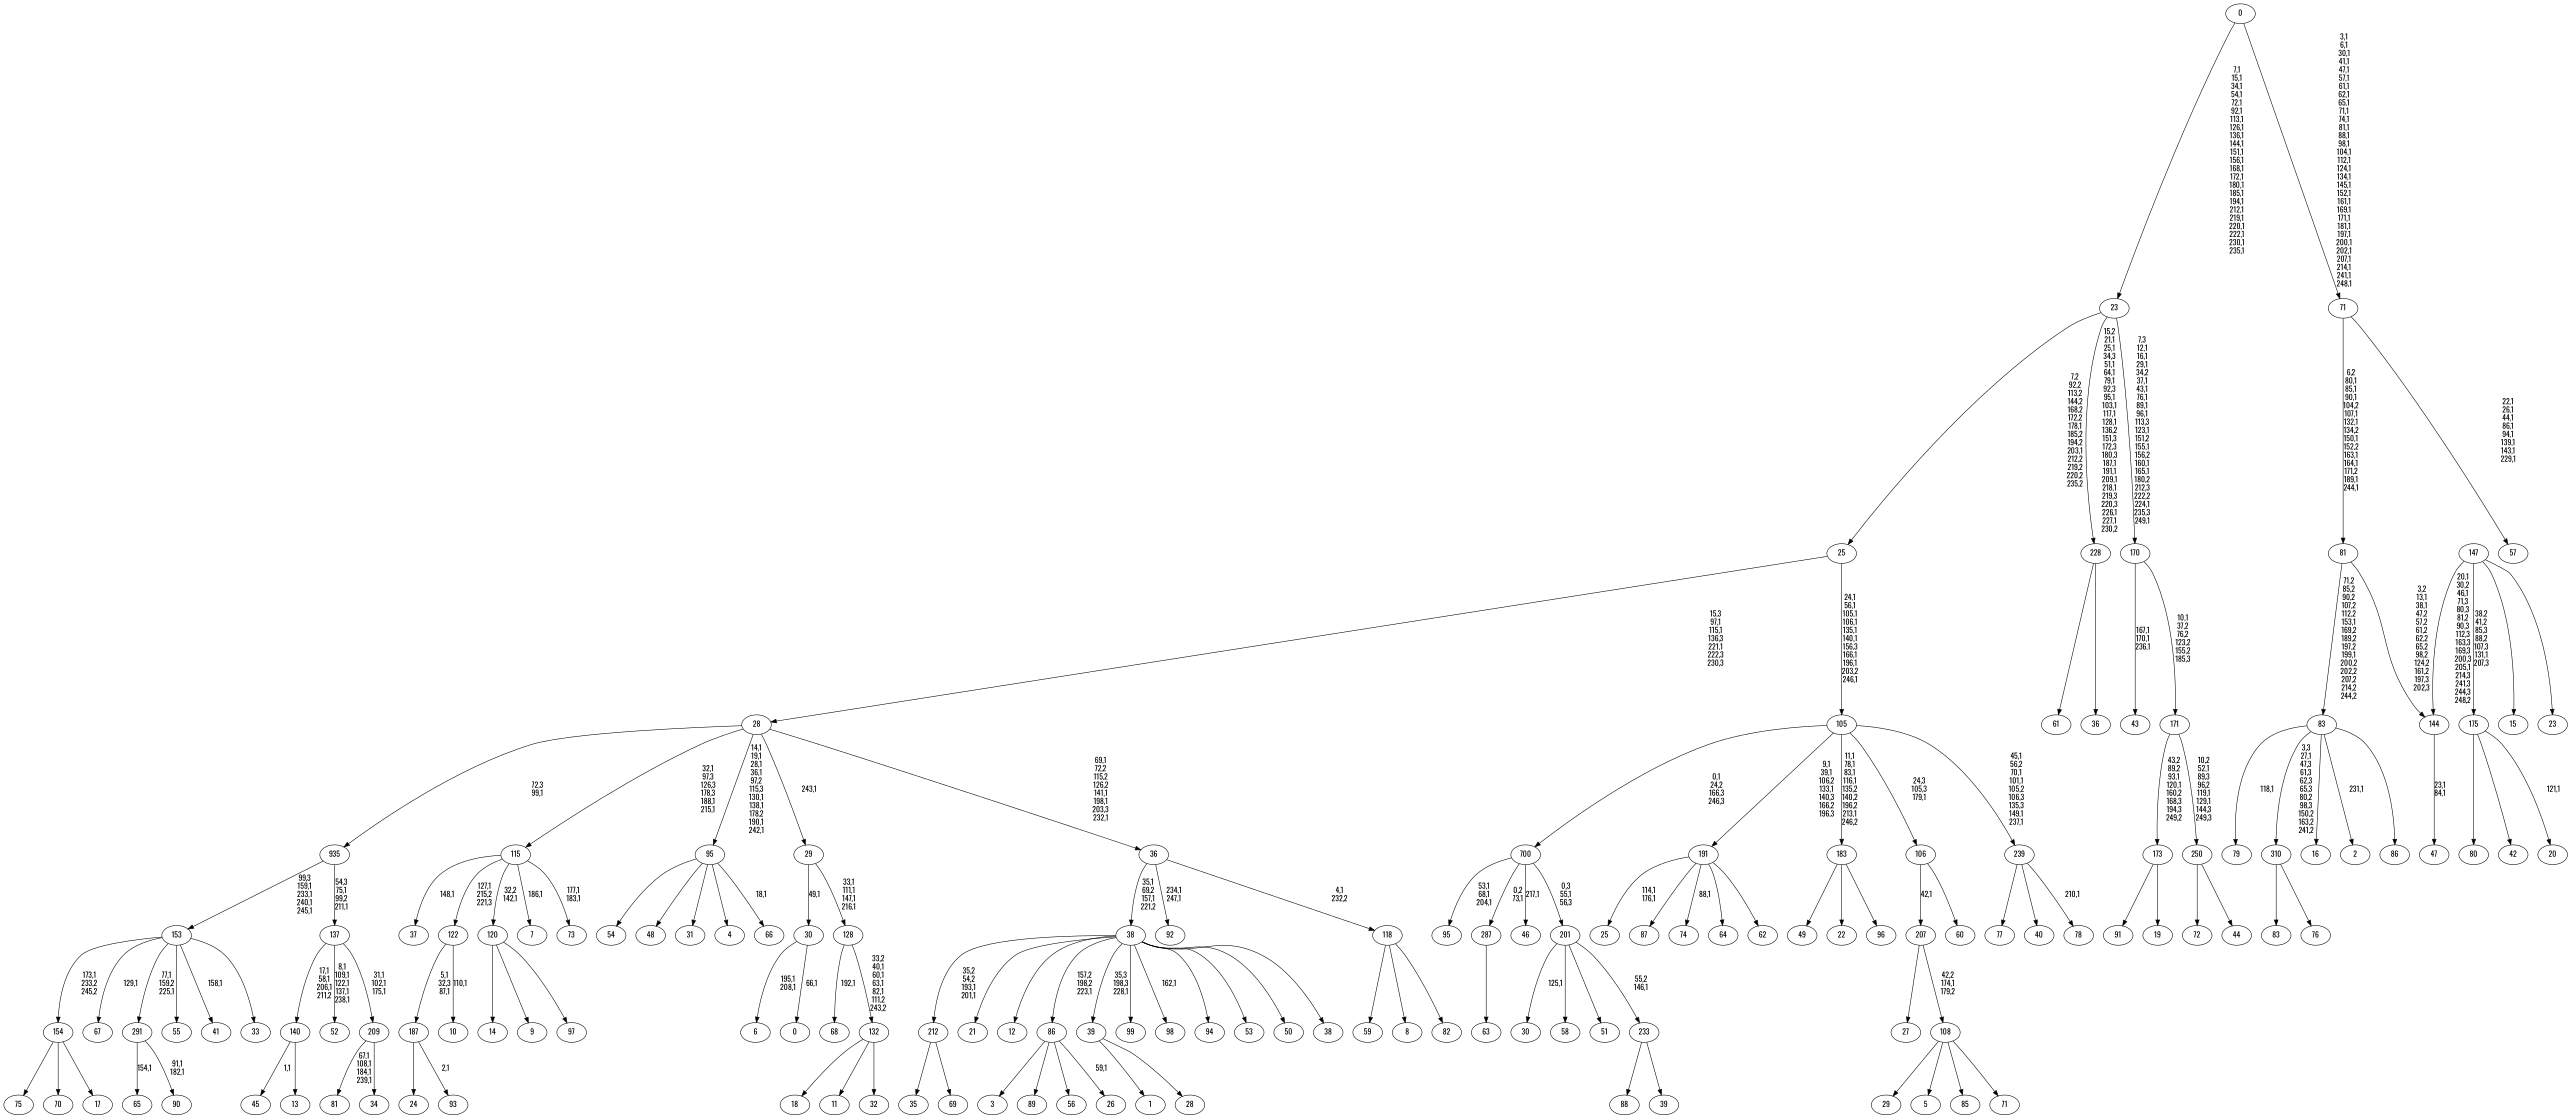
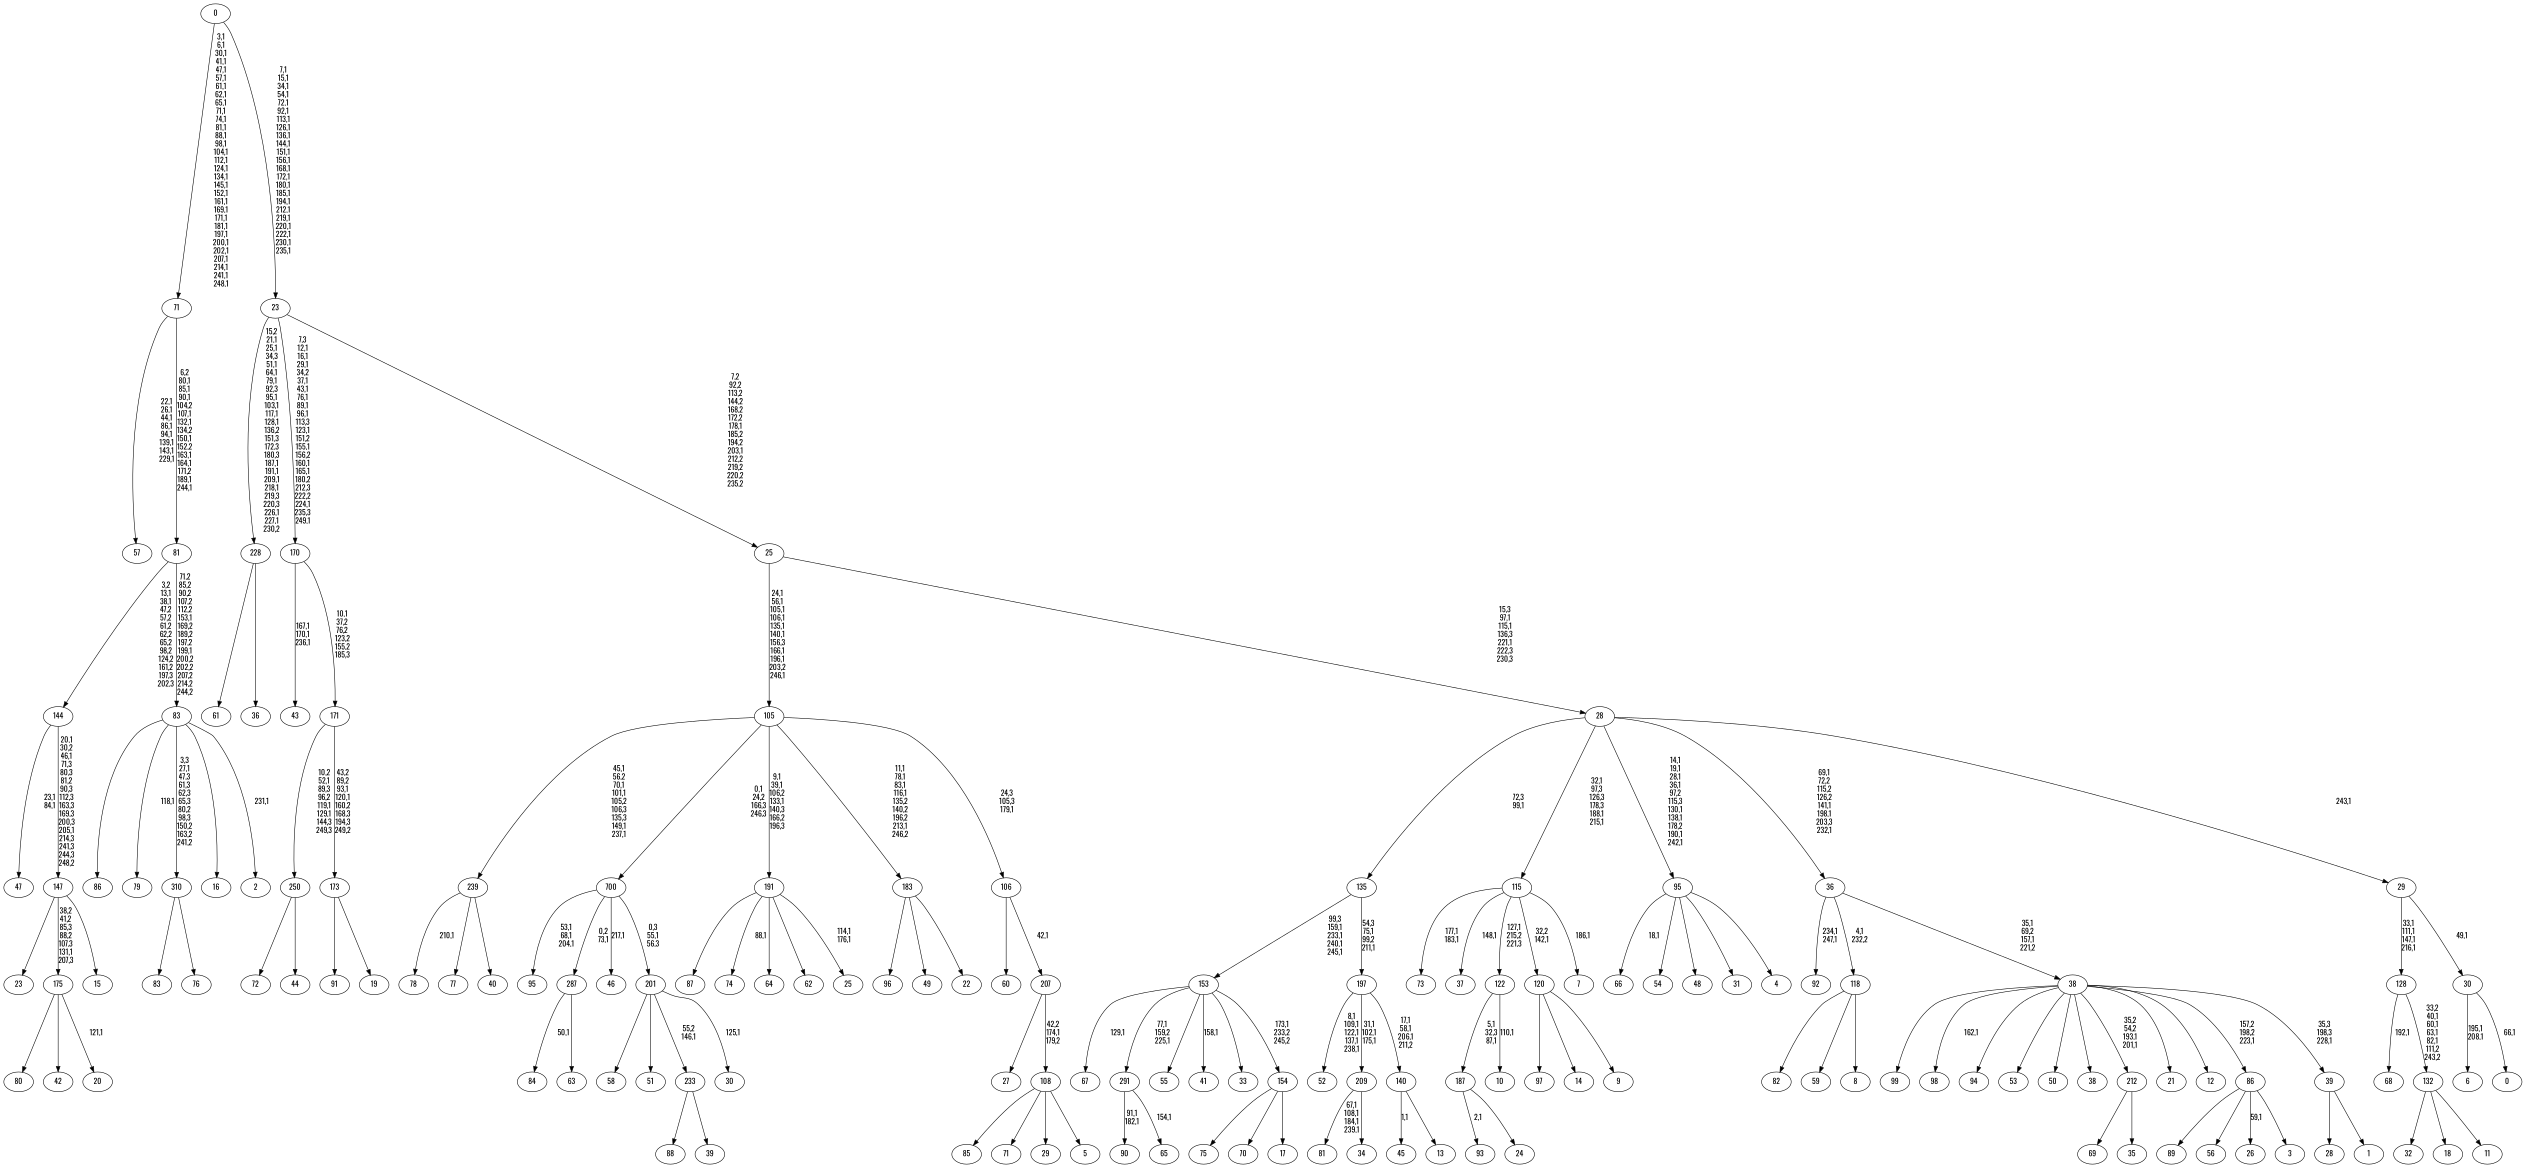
(2437, 632) -> (58, 799)
(335, 855) -> (1362, 888)
(335, 935) -> (1362, 985)
none -> (532, 1082)
